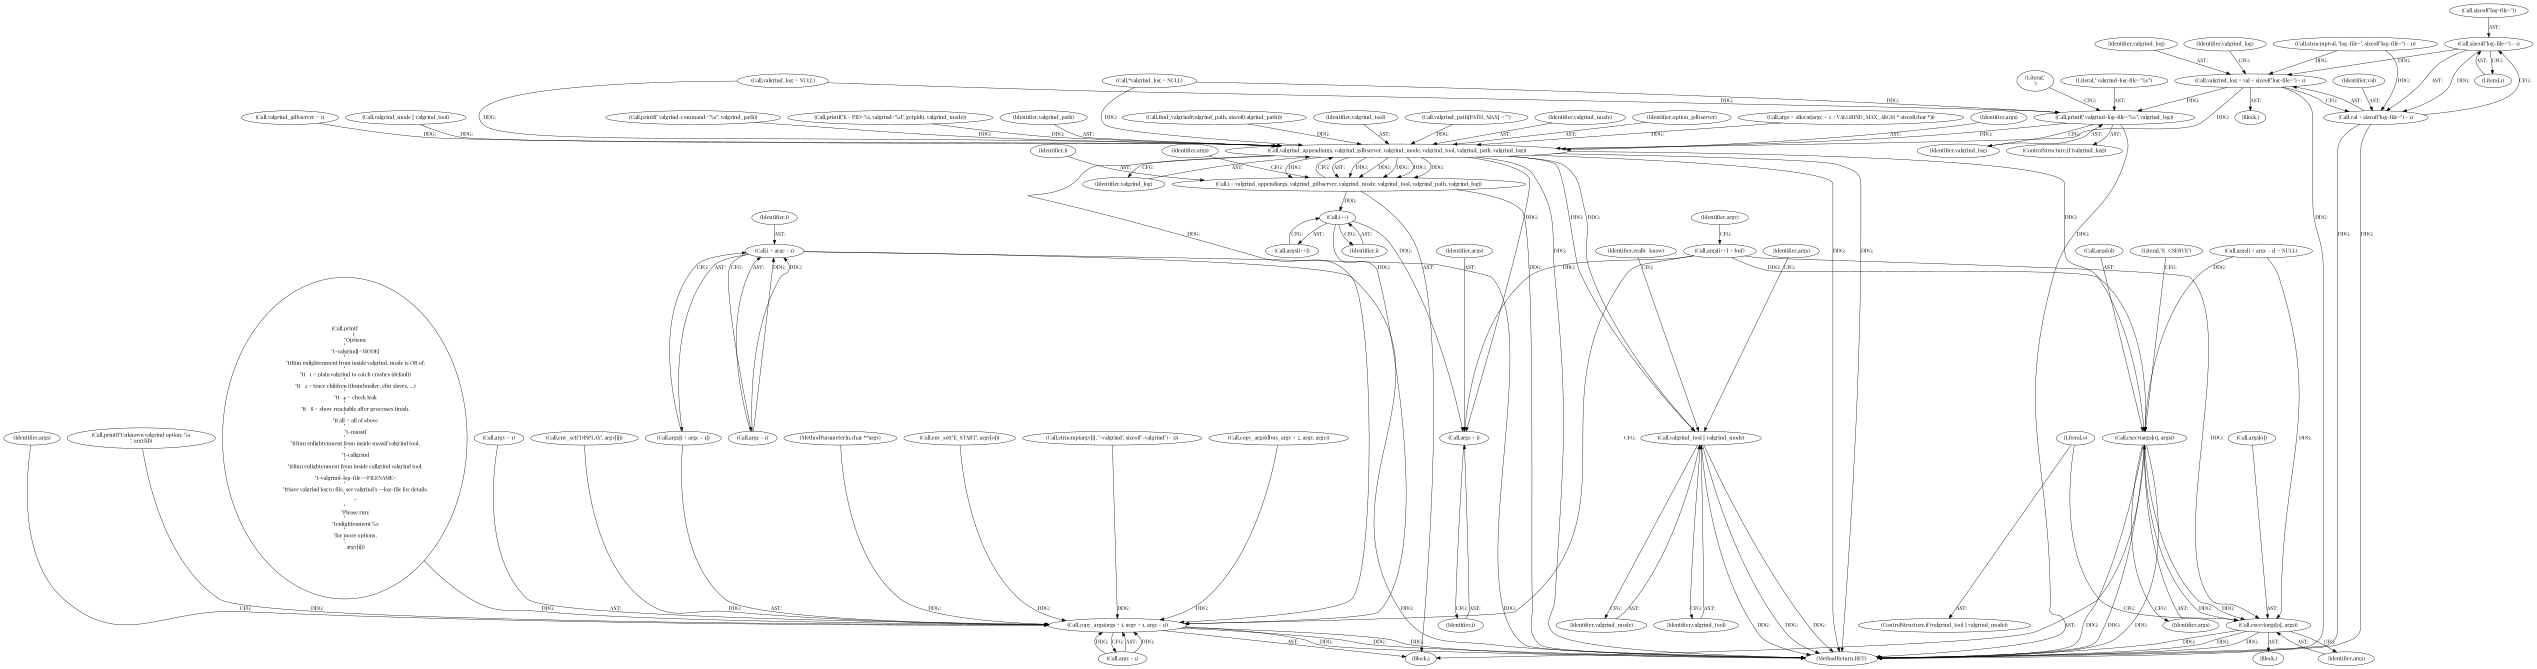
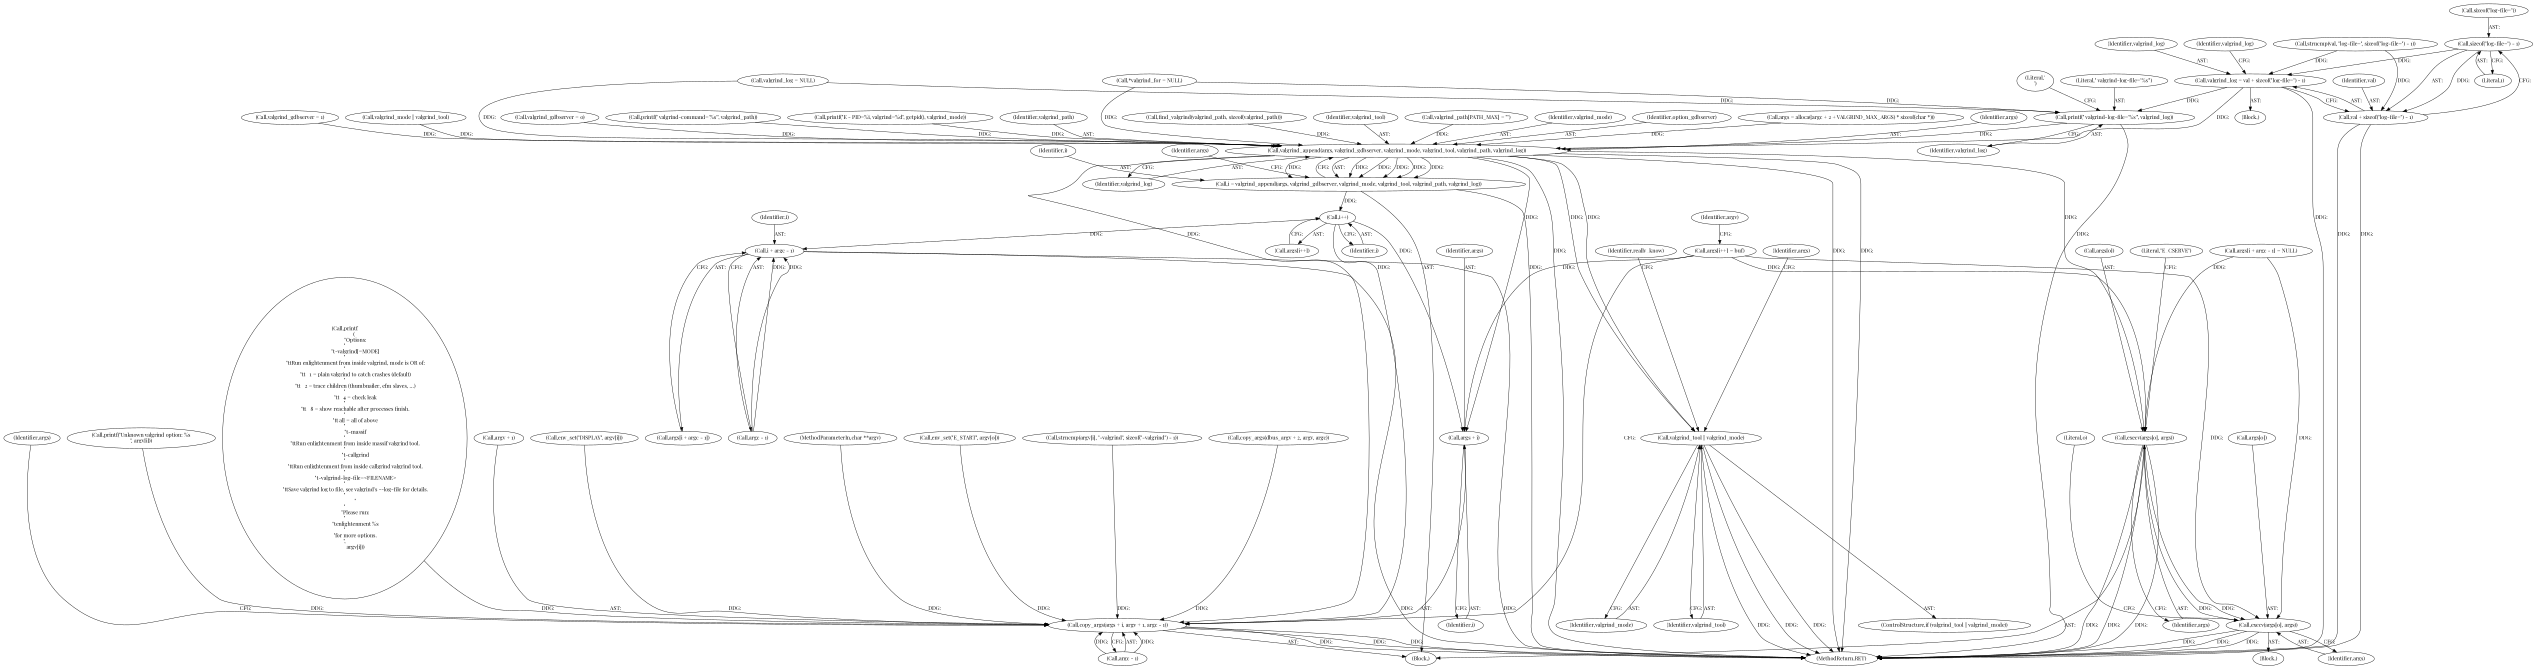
(1149, 81) -> (1149, 81)
none -> (550, 118)
(2064, 151) -> none
none -> (1063, 234)
(2011, 530) -> (1821, 531)
(789, 613) -> (1393, 616)
